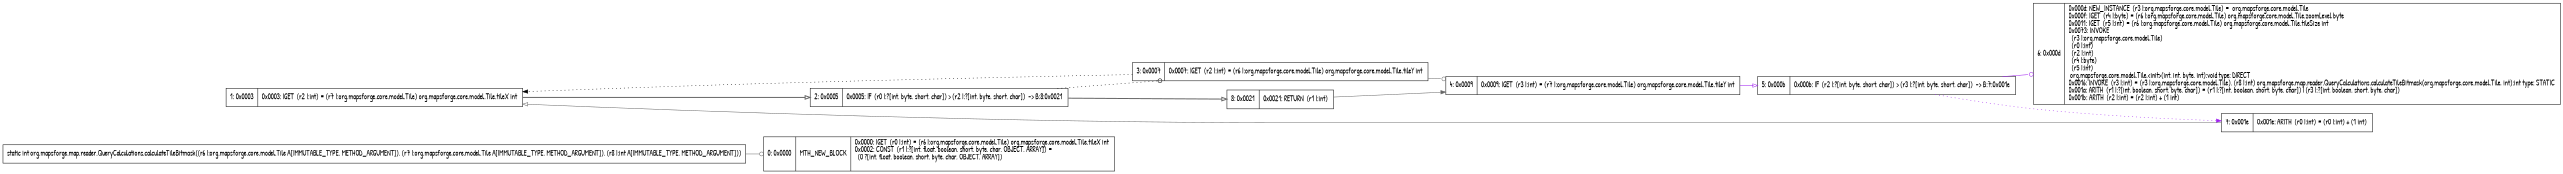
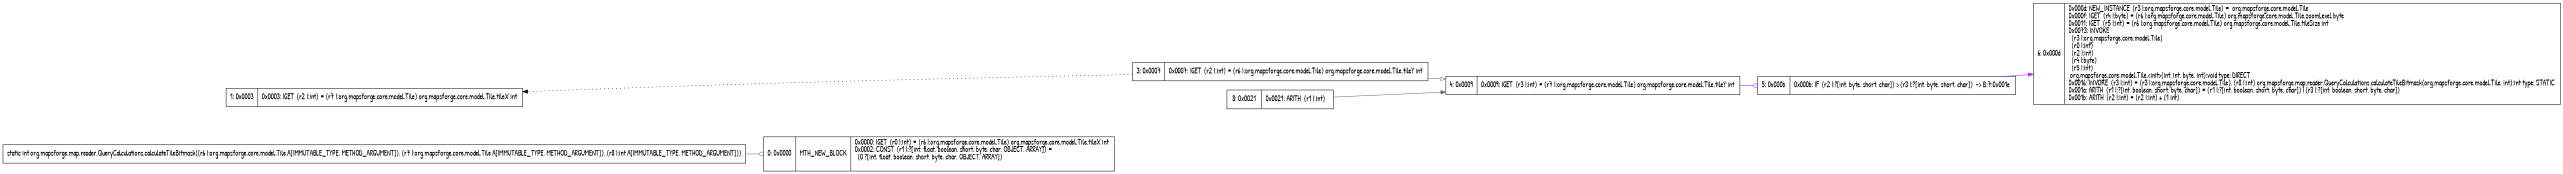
(2015, 76) -> (2015, 76)
(1434, 78) -> (1434, 78)
(1747, 86) -> (1747, 86)
(939, 97) -> none
(1296, 99) -> (1296, 99)
(2297, 123) -> none
